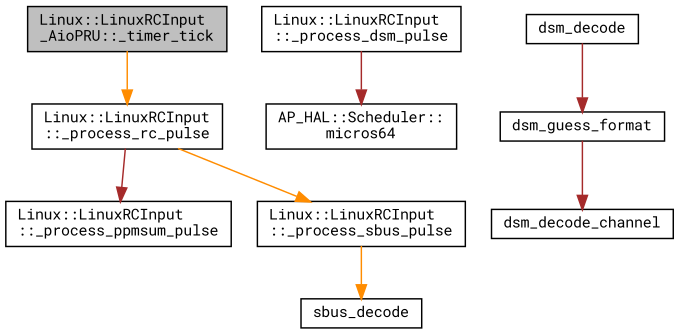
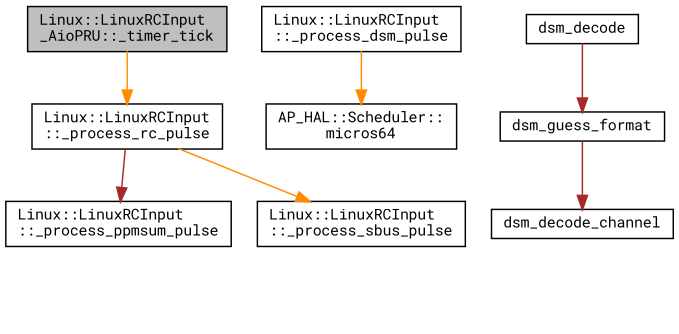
(361, 70) -> (361, 70)
(361, 313) -> none
